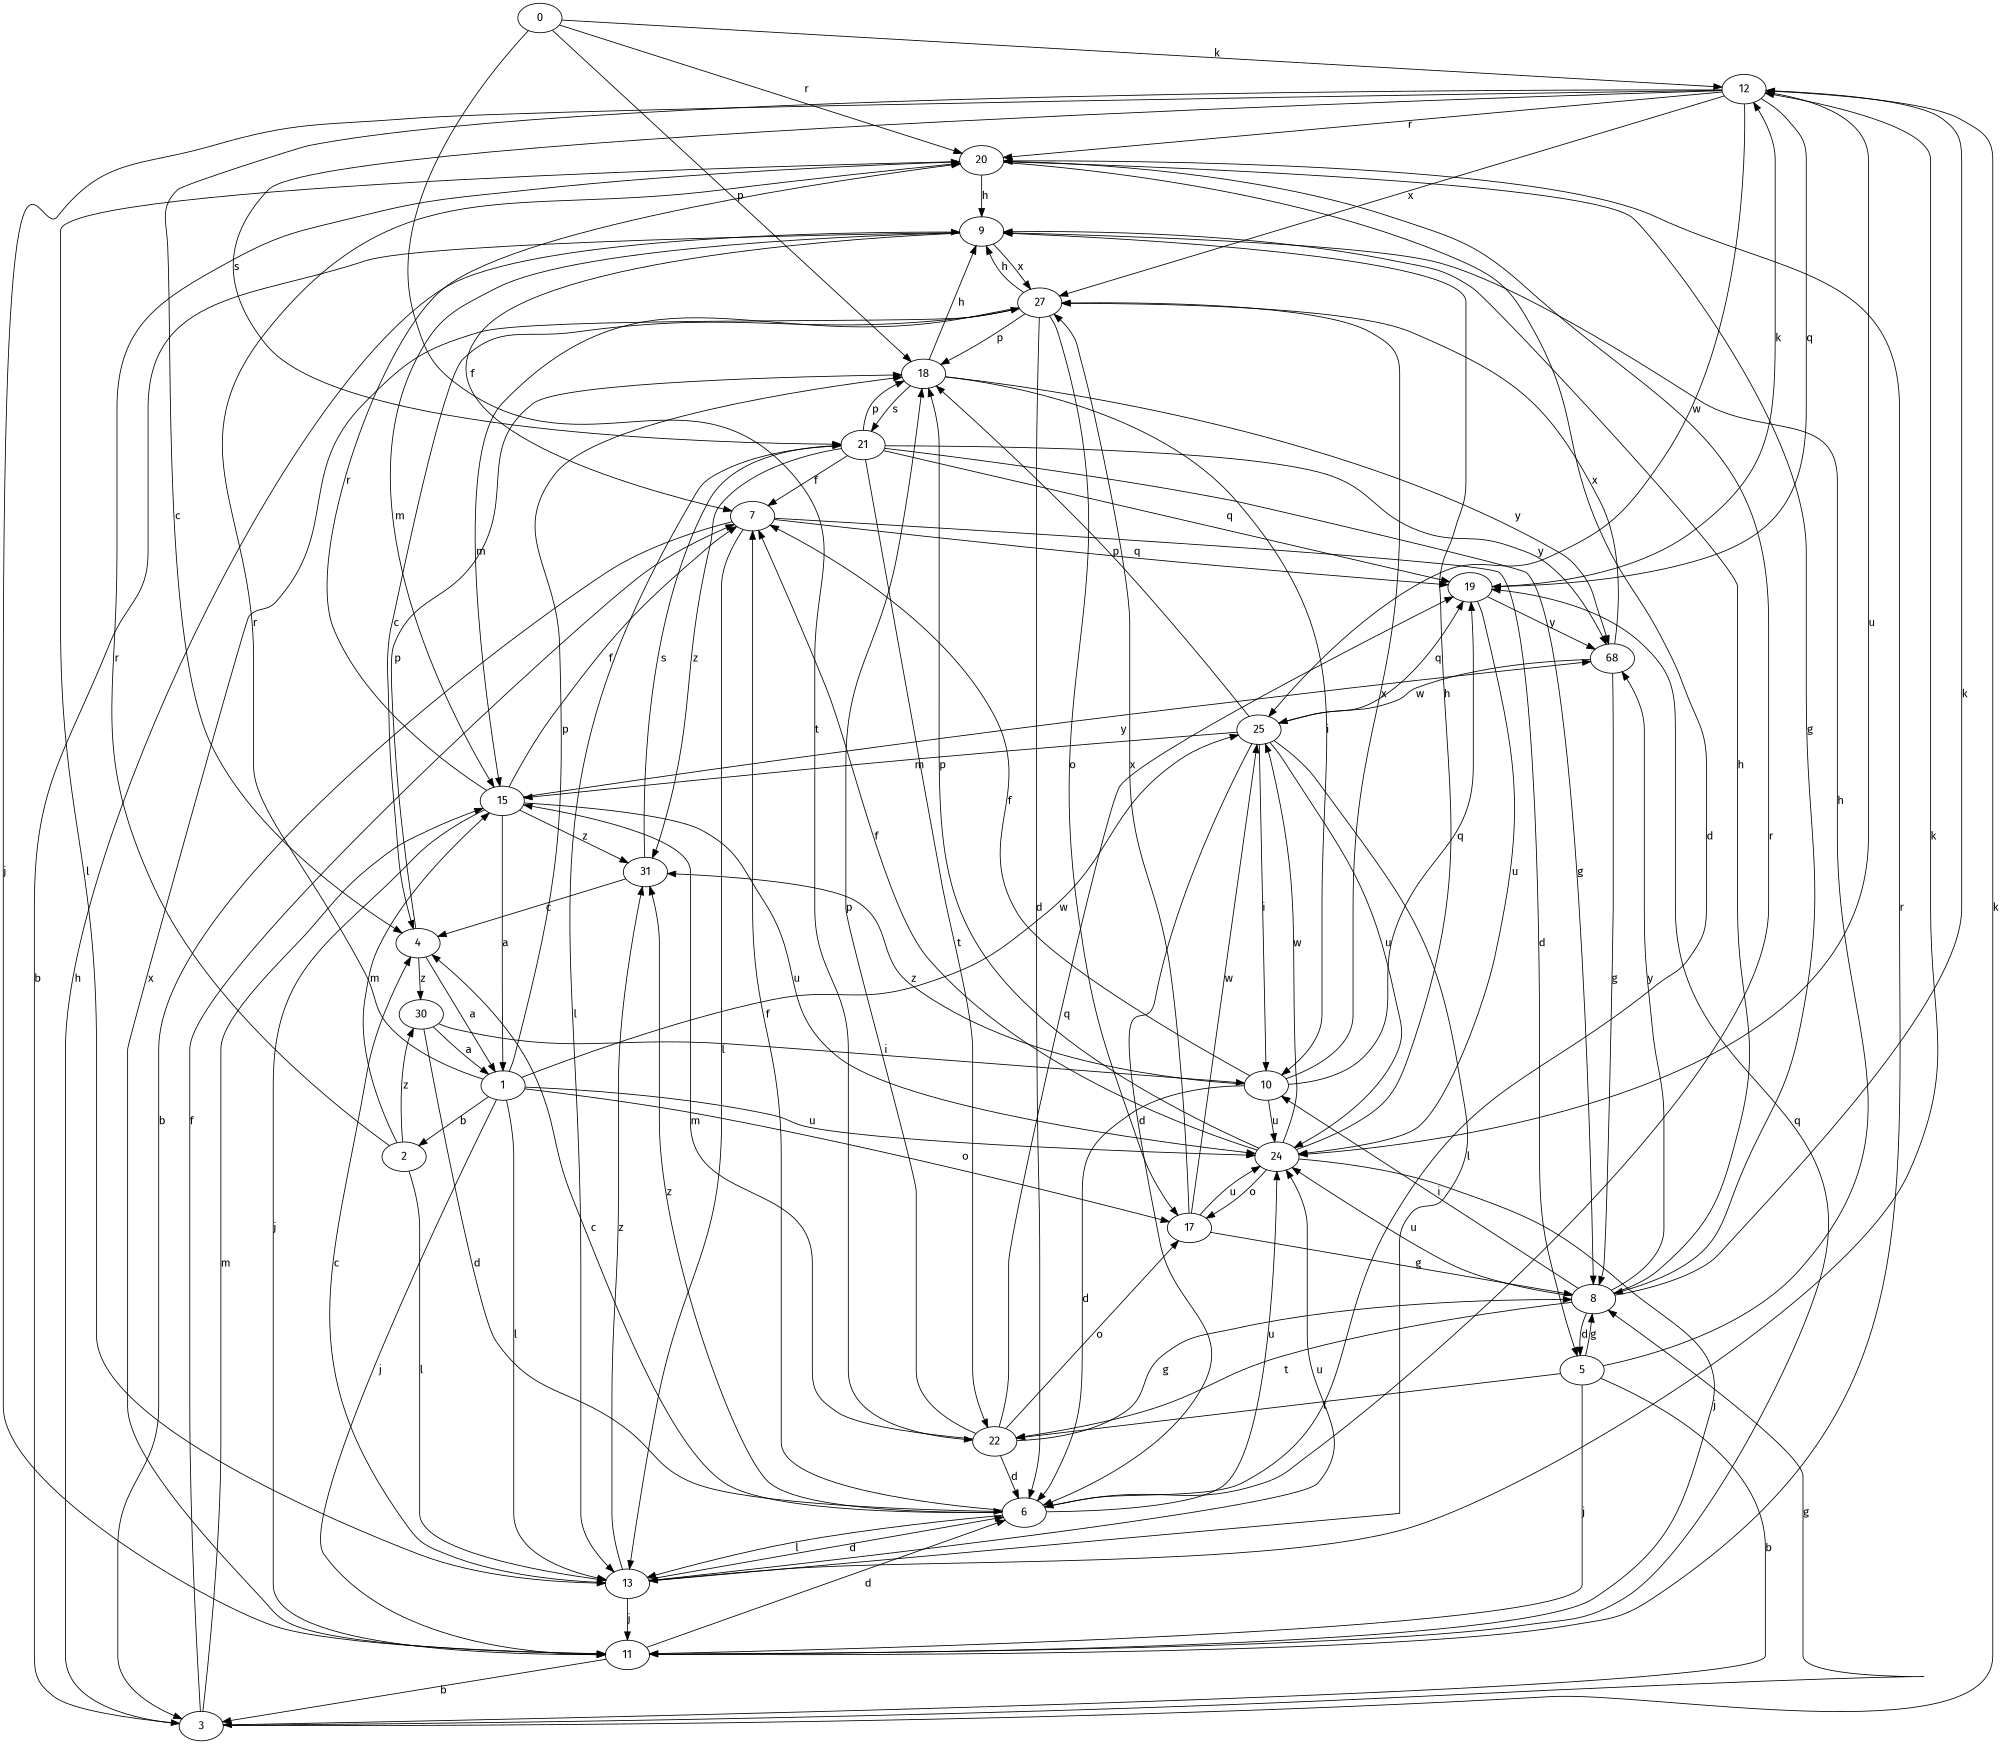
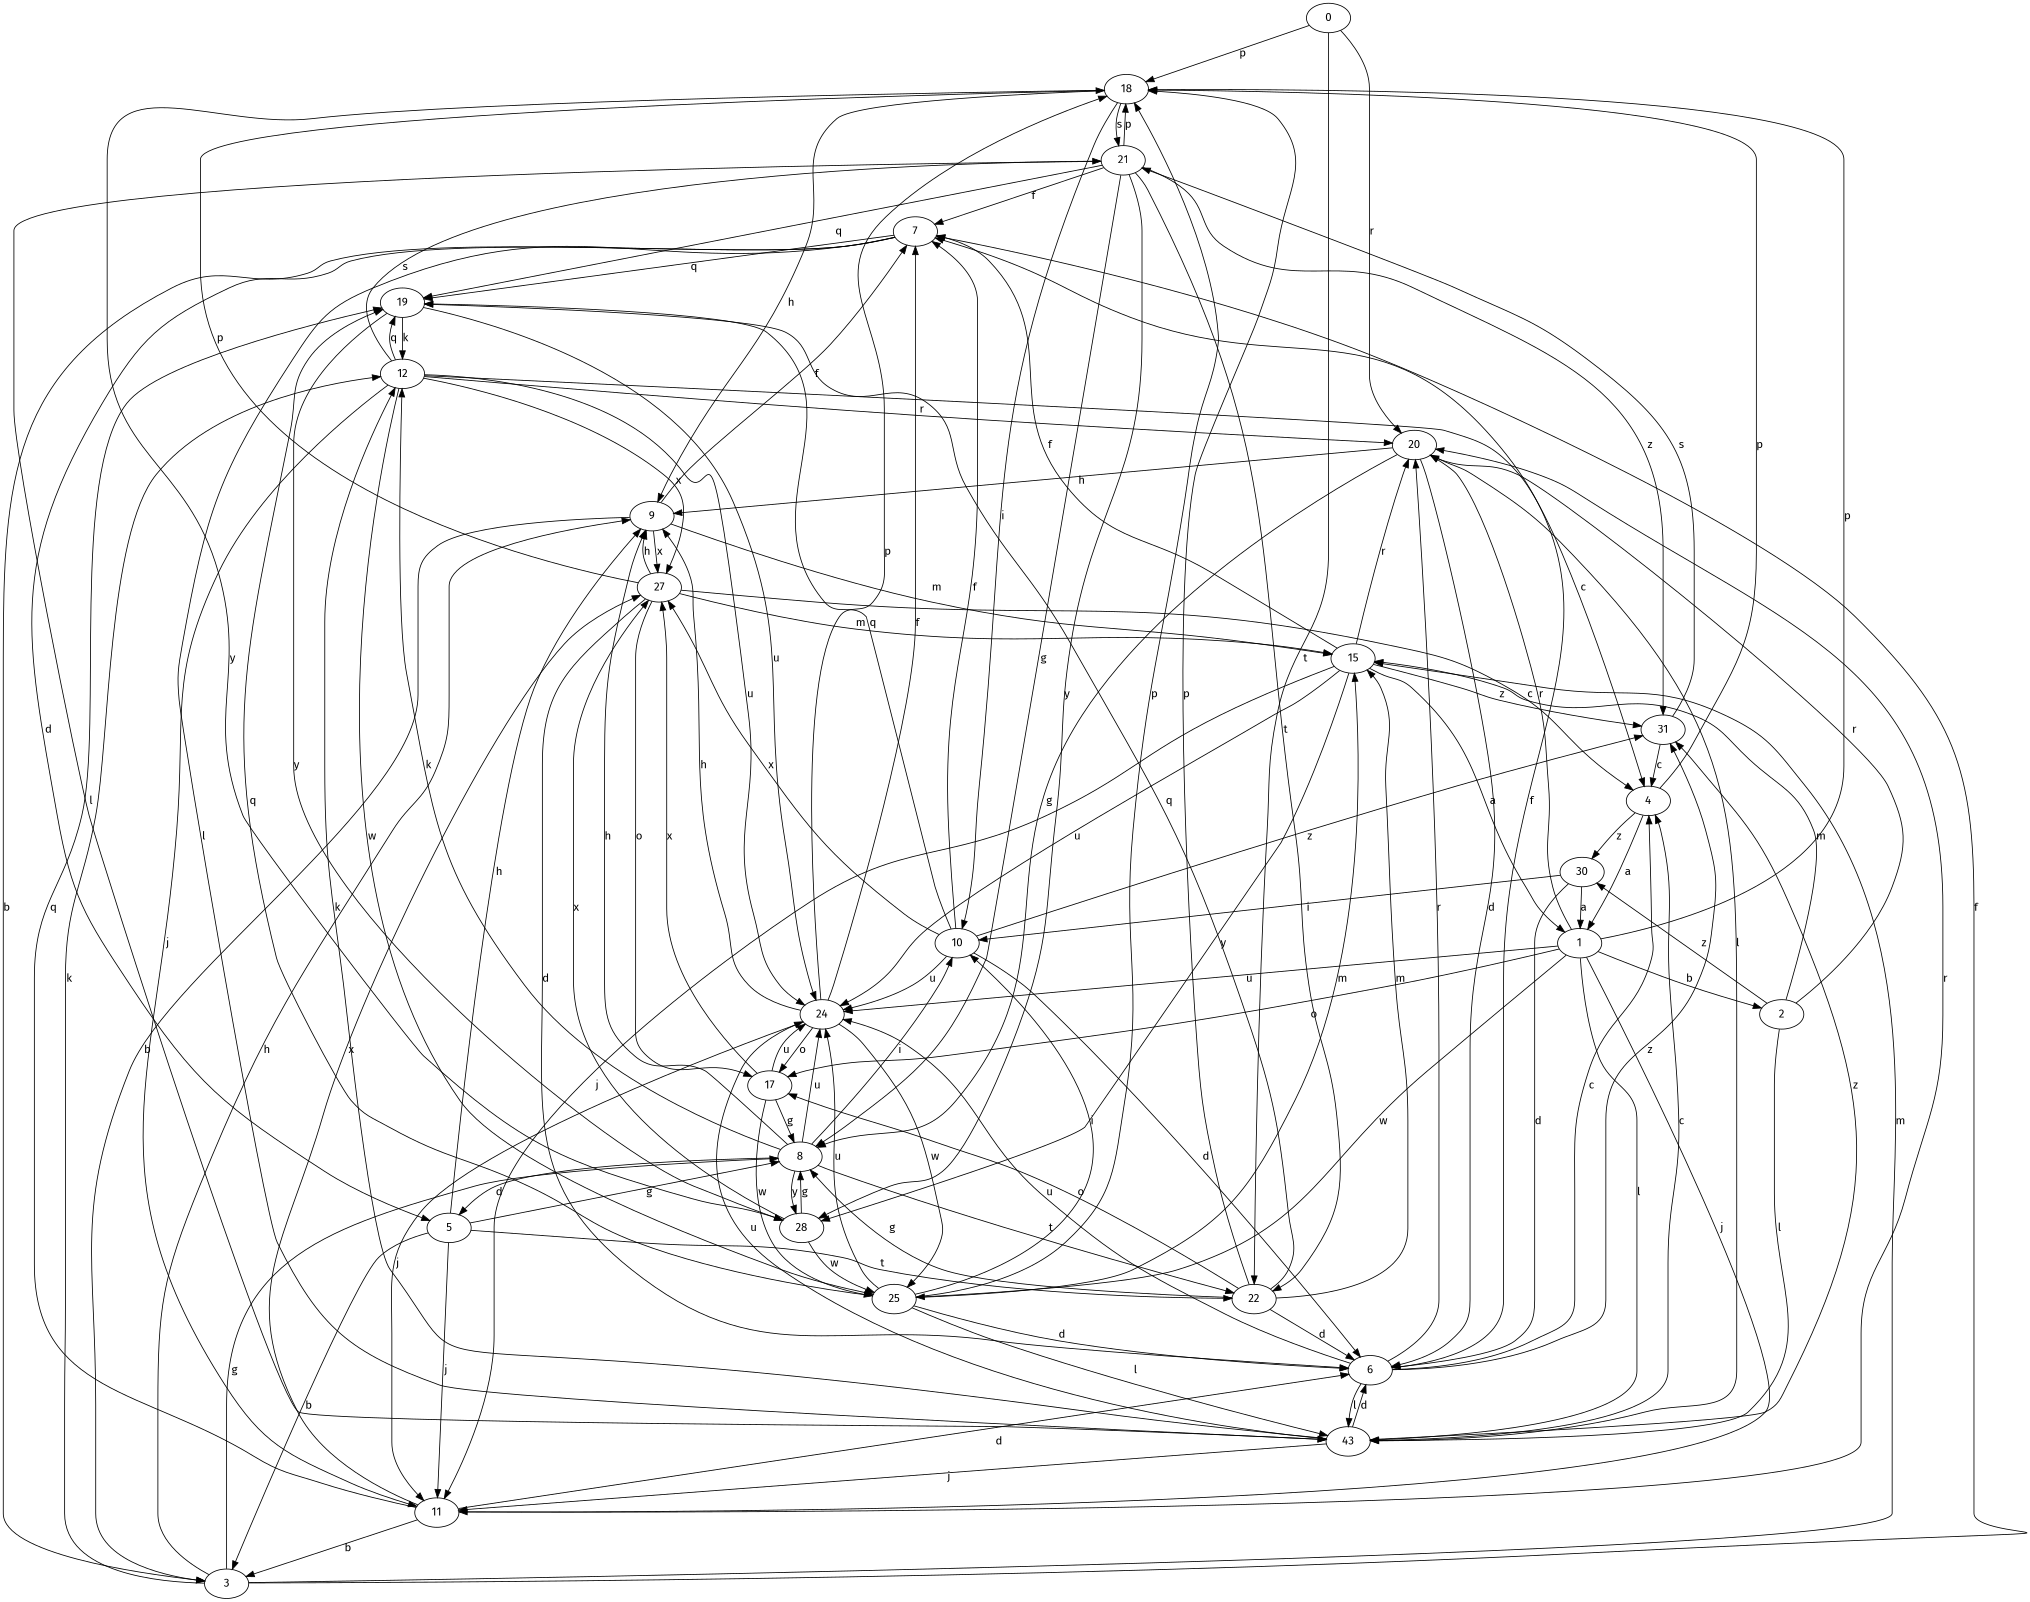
(1138, 53) -> none
(1612, 659) -> (802, 1228)
(627, 1584) -> (1348, 1441)
